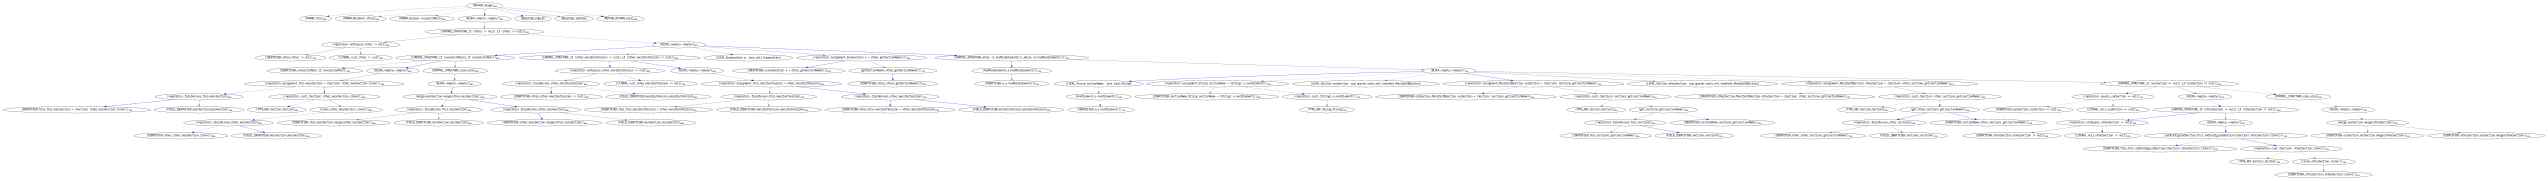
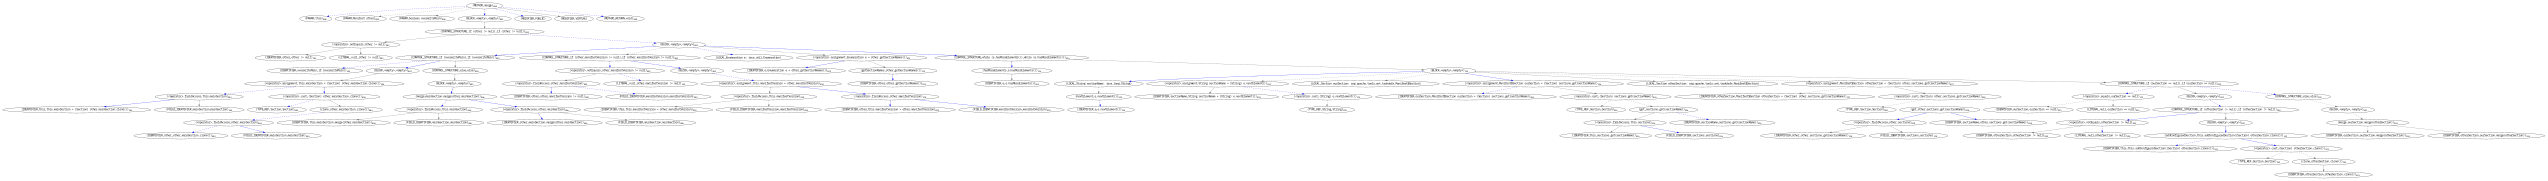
(1940, 102) -> none
